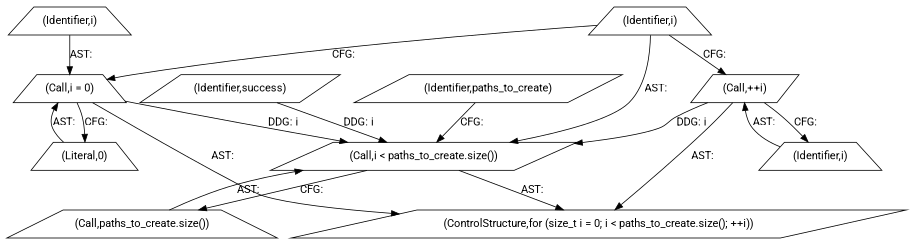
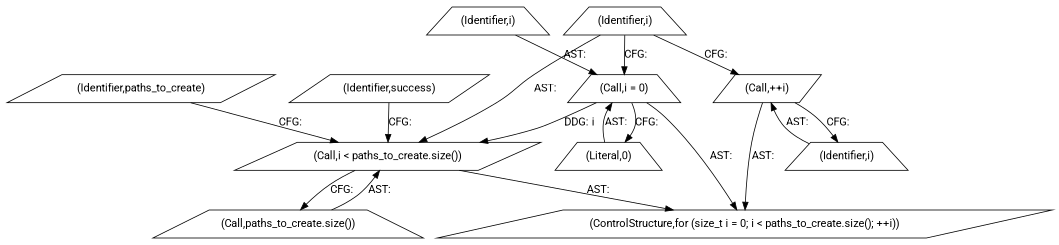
(359, 122) -> (402, 122)
(648, 131) -> none
